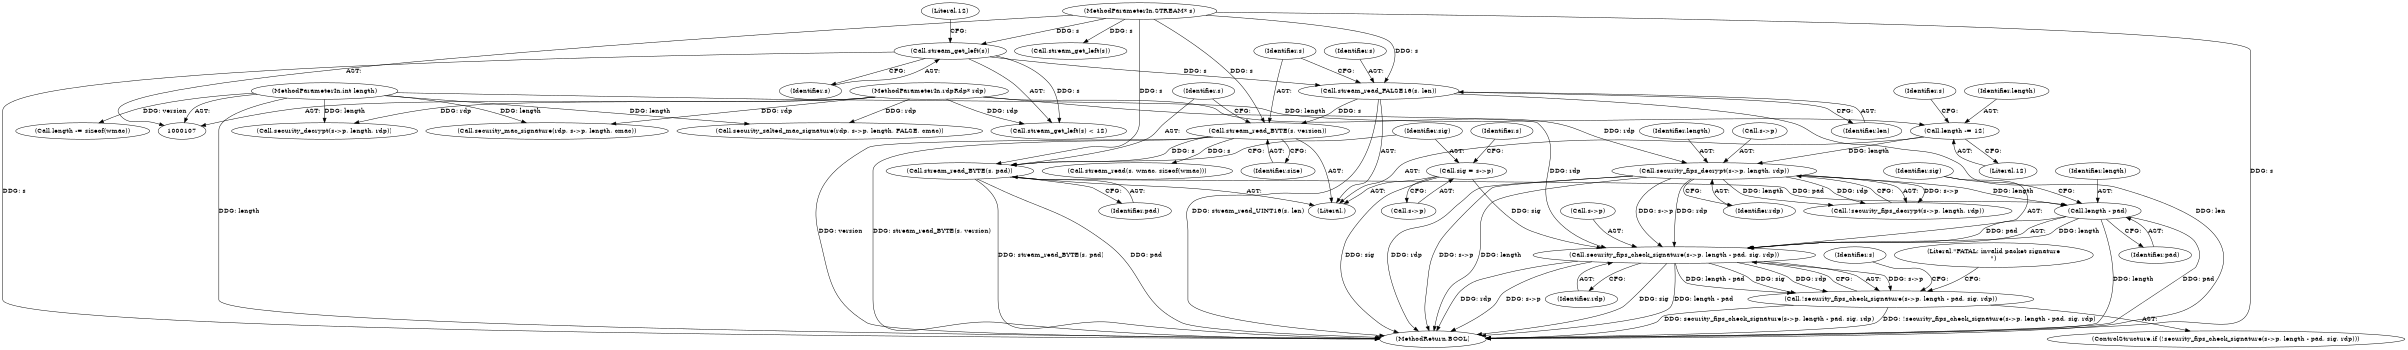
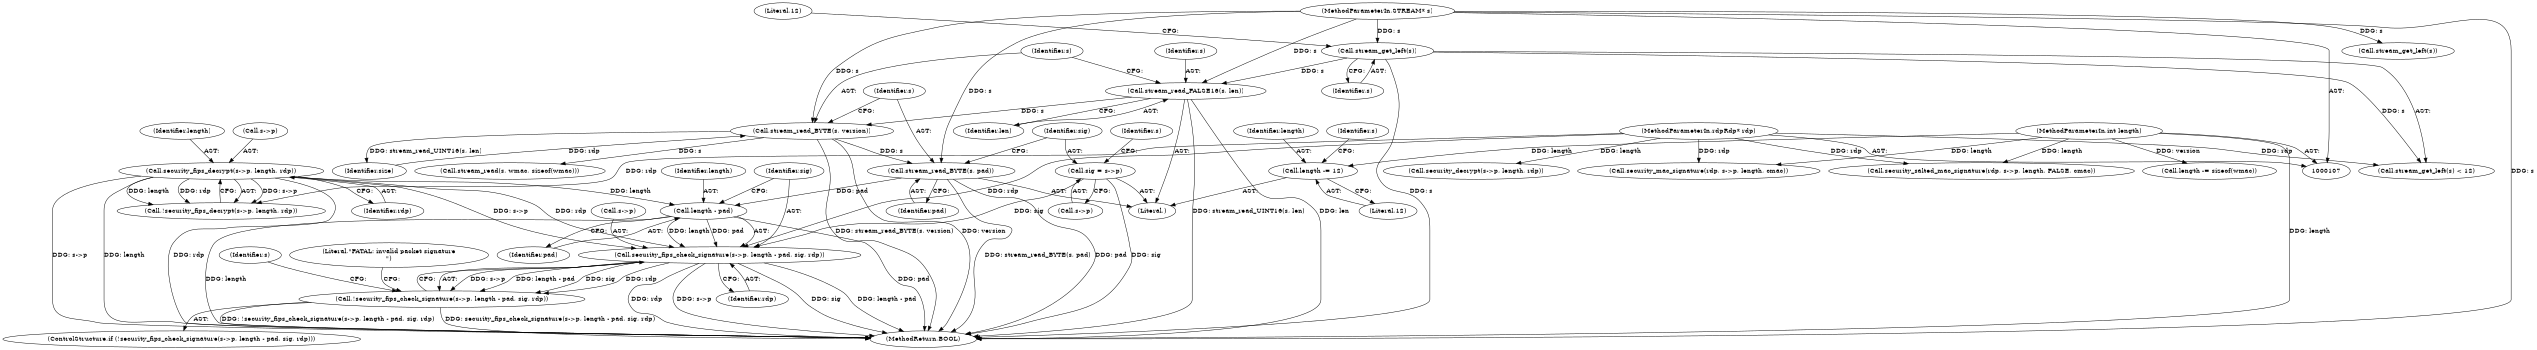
(325, 109) -> none
(456, 111) -> (1621, 151)
(1334, 122) -> (938, 155)
(1842, 150) -> none
(1278, 151) -> (584, 151)
(1299, 151) -> (426, 151)
(1322, 163) -> none
